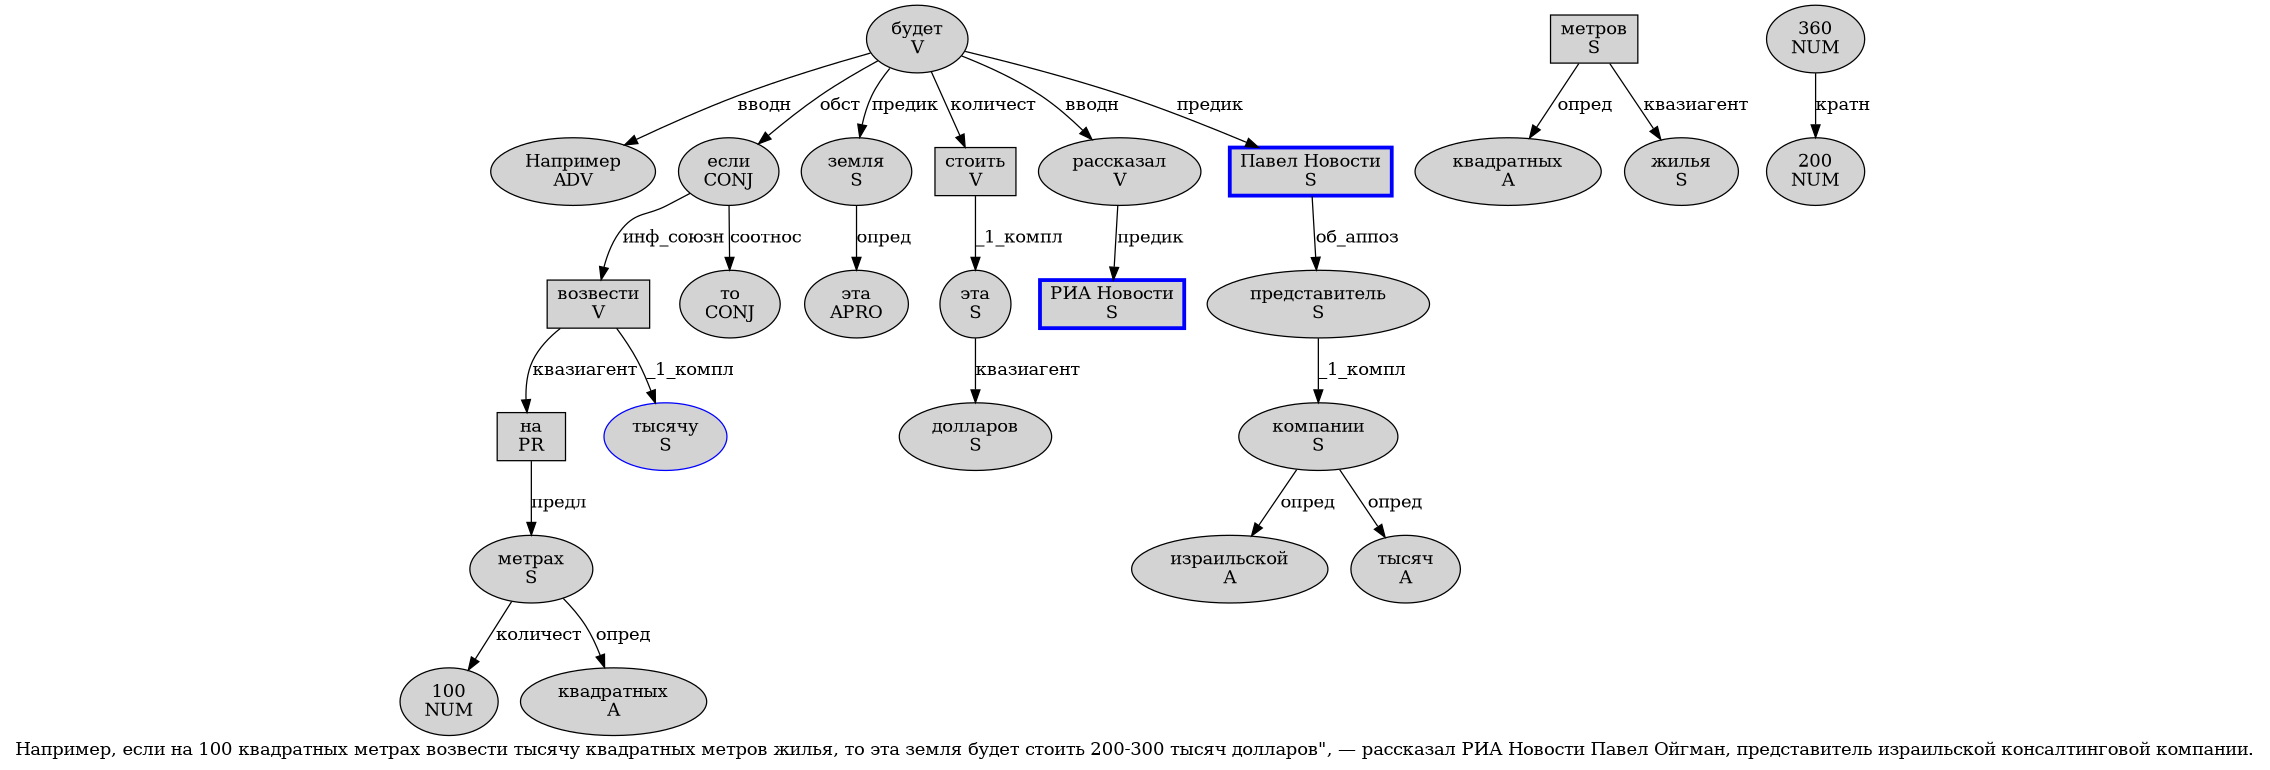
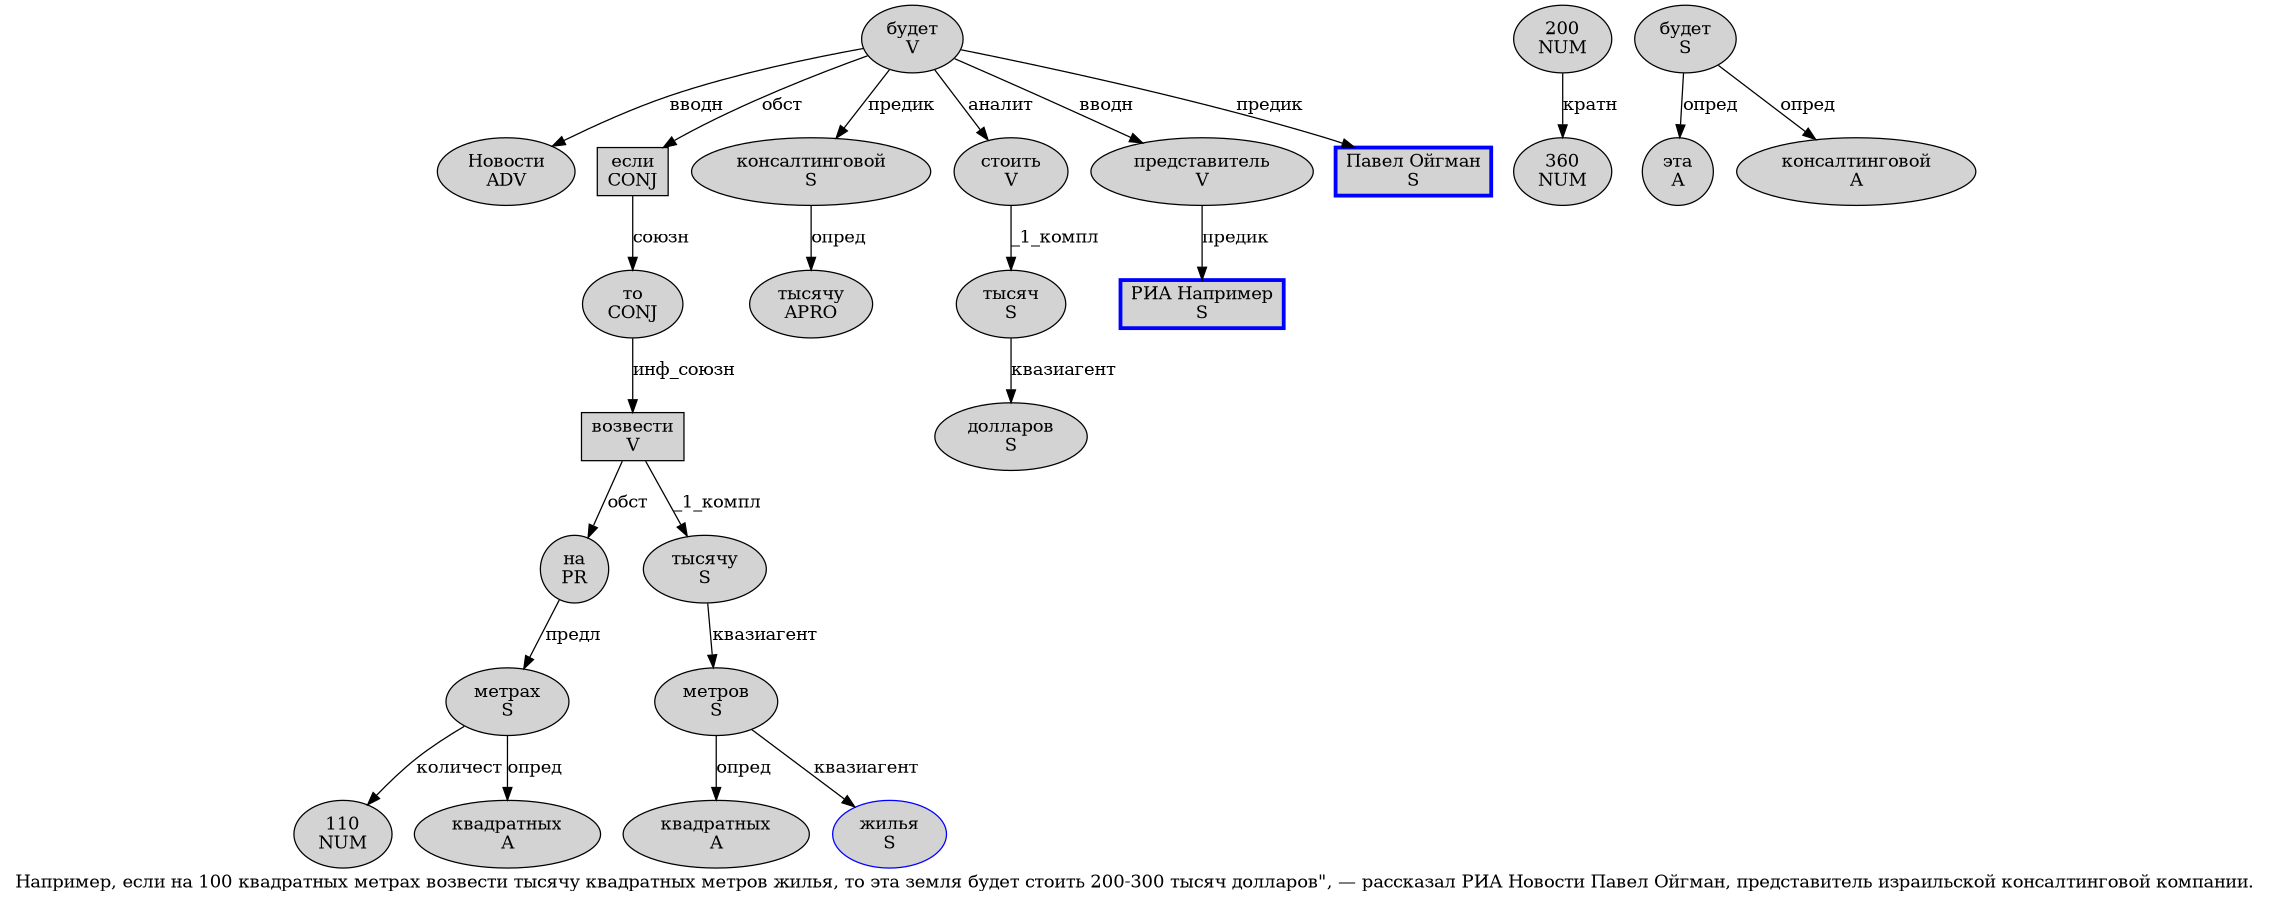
(1594, 39) -> (716, 702)
(1816, 99) -> (1563, 99)
(993, 105) -> (1001, 105)
(573, 172) -> (506, 172)
(729, 172) -> (633, 172)
(857, 172) -> (811, 172)
(975, 172) -> (1011, 172)
(1120, 172) -> (1202, 172)
(1311, 172) -> (1413, 172)
(1681, 172) -> (890, 834)
(635, 218) -> (633, 369)
(766, 238) -> (661, 238)
(857, 304) -> (811, 304)
(975, 304) -> (1011, 304)
(1112, 304) -> (1202, 304)
(1318, 304) -> none
(585, 370) -> (628, 503)
(531, 437) -> (575, 569)
(665, 437) -> (705, 569)
(1318, 437) -> (1685, 39)
(1230, 569) -> (1678, 172)
(1406, 569) -> (1856, 172)
none -> (710, 629)
(449, 702) -> (343, 834)
